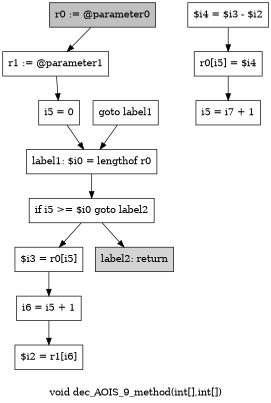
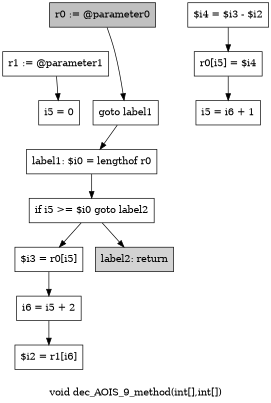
(81, 37) -> (117, 60)
(228, 113) -> (228, 113)
(73, 134) -> none
(49, 308) -> (49, 308)
